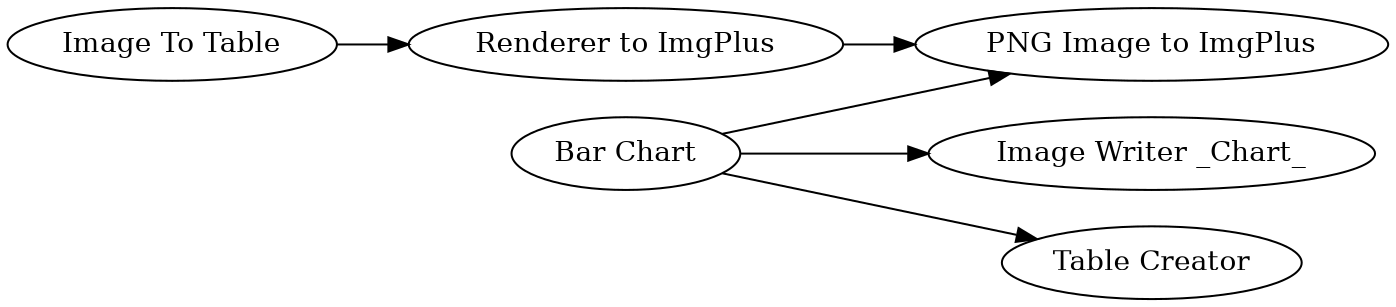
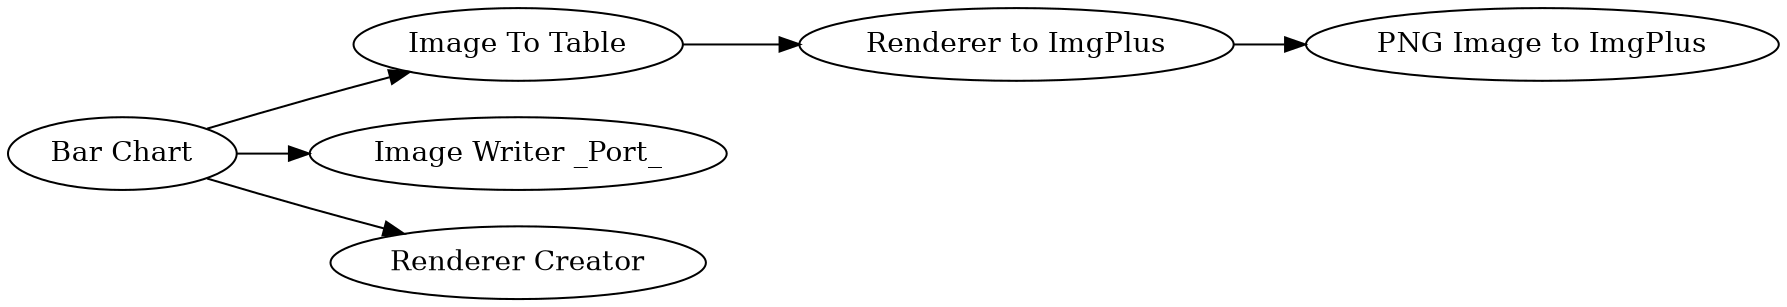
(856, 106) -> (298, 102)
(1152, 154) -> (518, 154)
(1152, 263) -> (518, 263)
